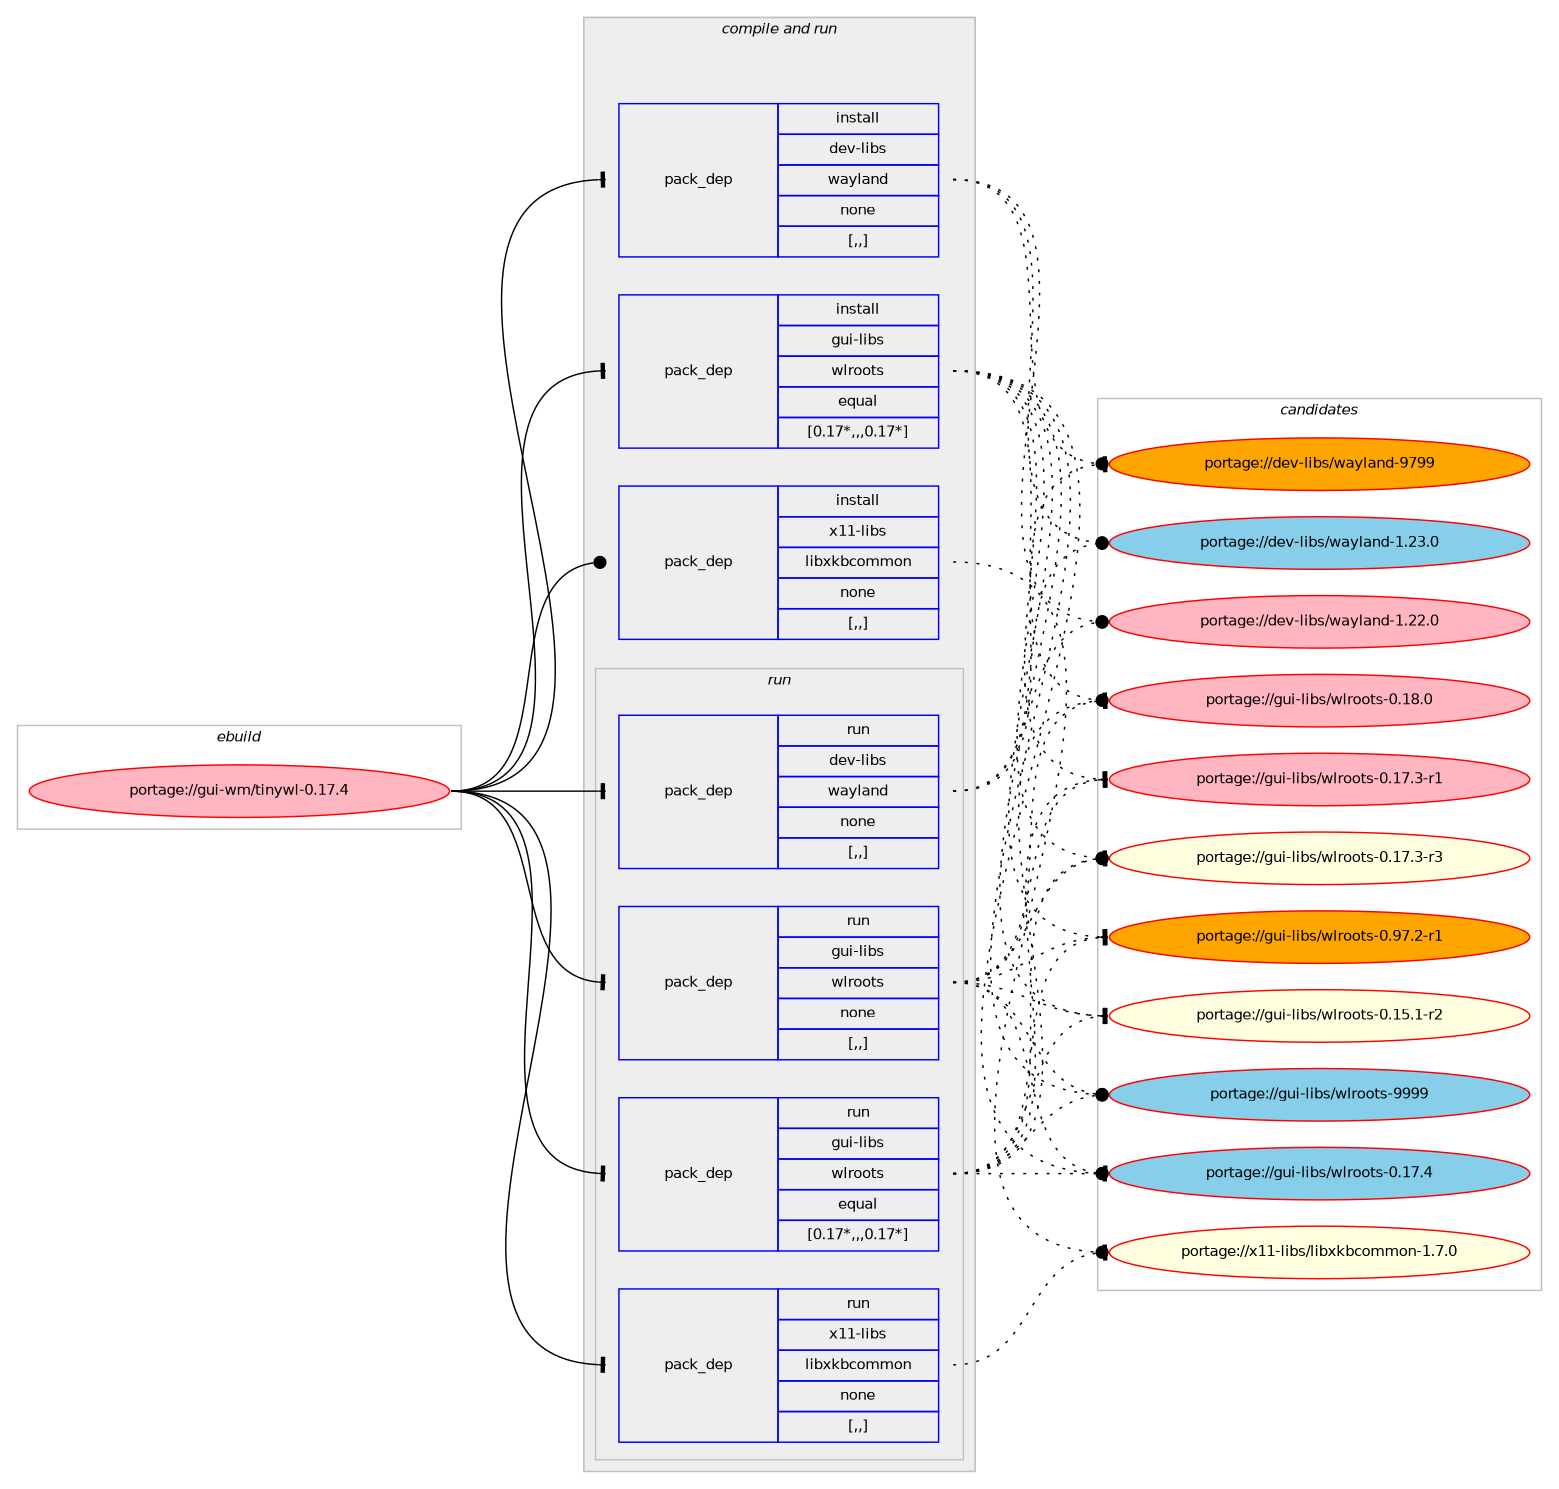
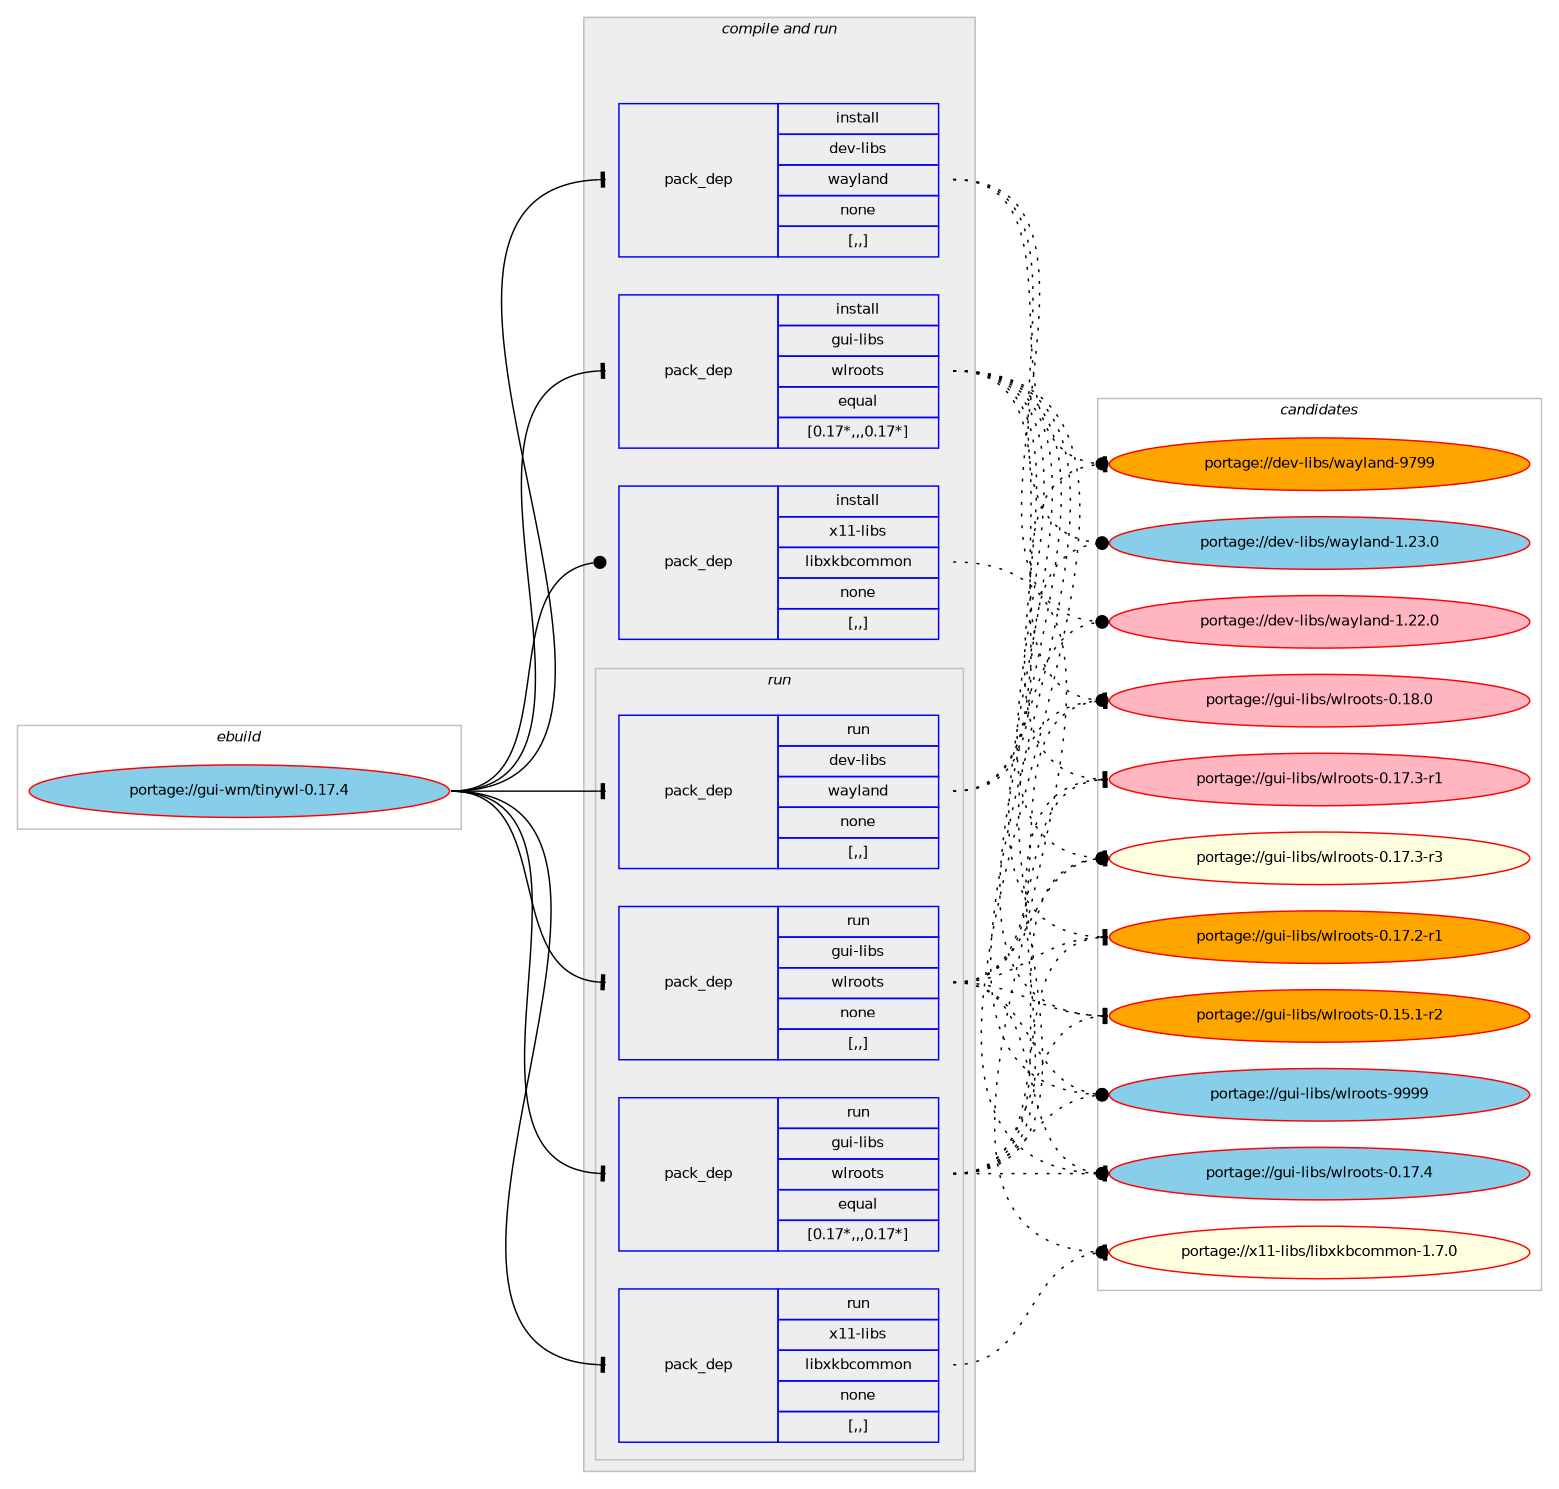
(239, 791) -> (239, 791)
(1320, 937) -> (1320, 937)
(1320, 1016) -> (1320, 1016)
